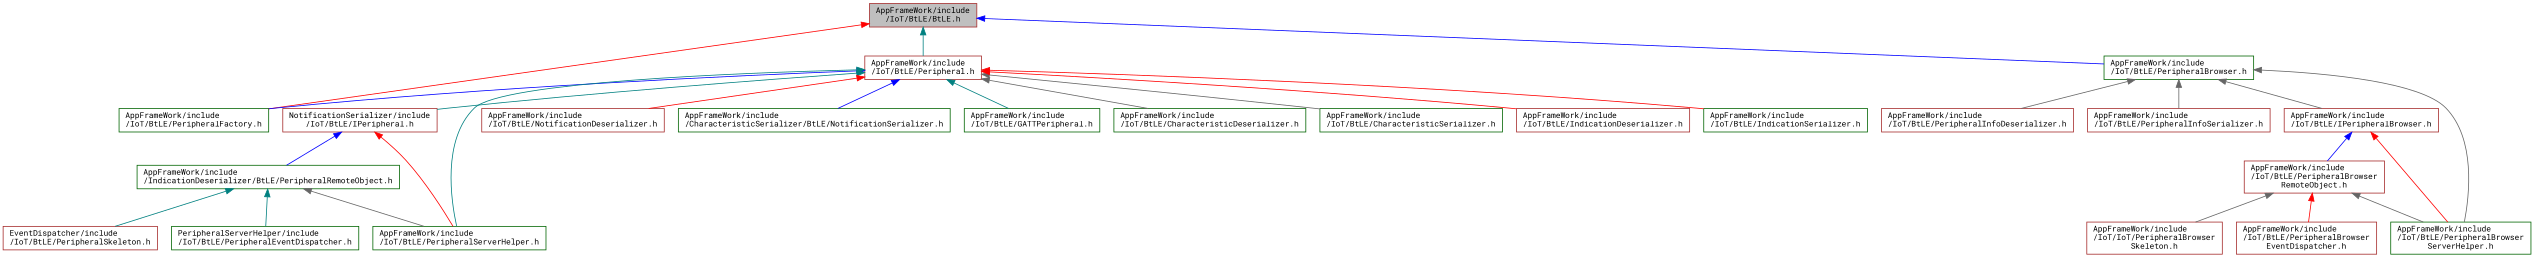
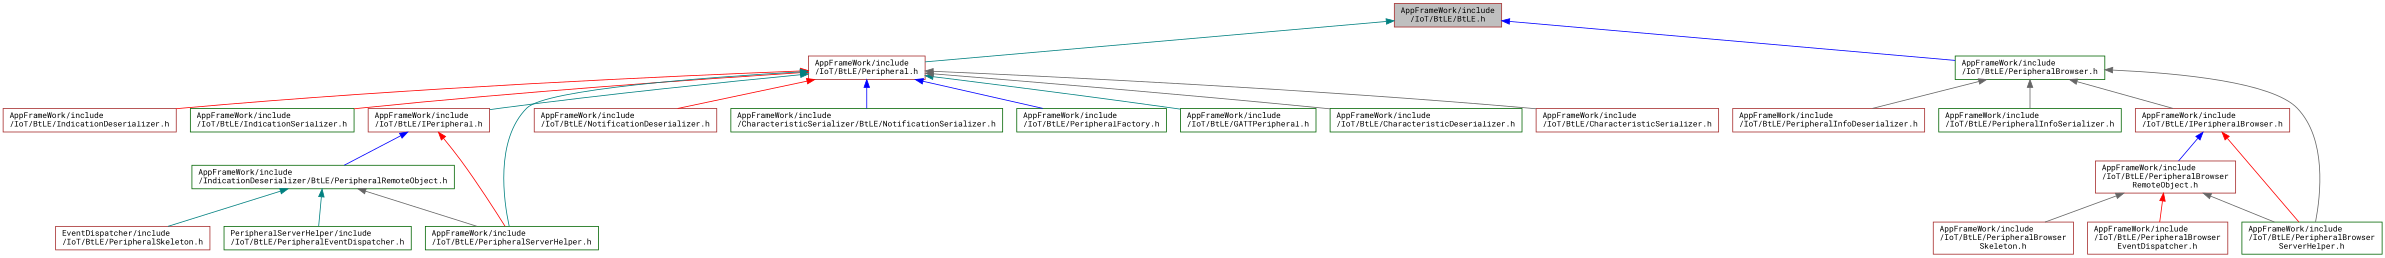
(565, 67) -> none
(360, 120) -> (429, 120)
(1411, 120) -> (1627, 120)
(2179, 120) -> (2030, 120)
(2155, 238) -> (2003, 238)
